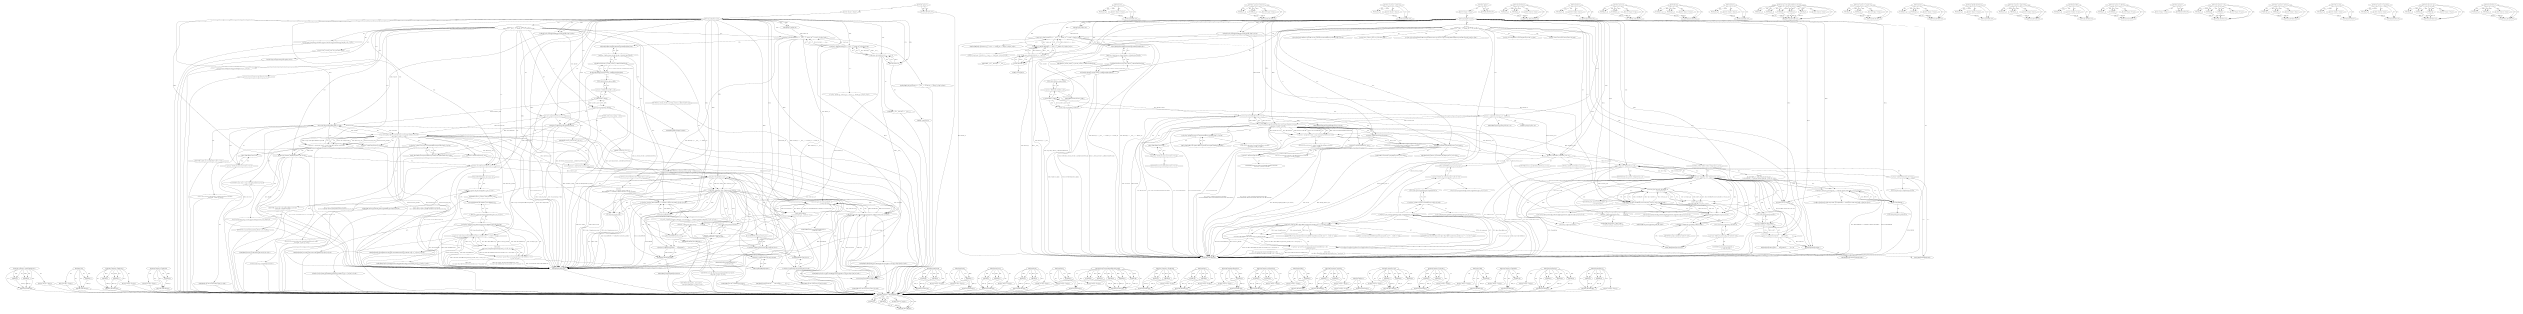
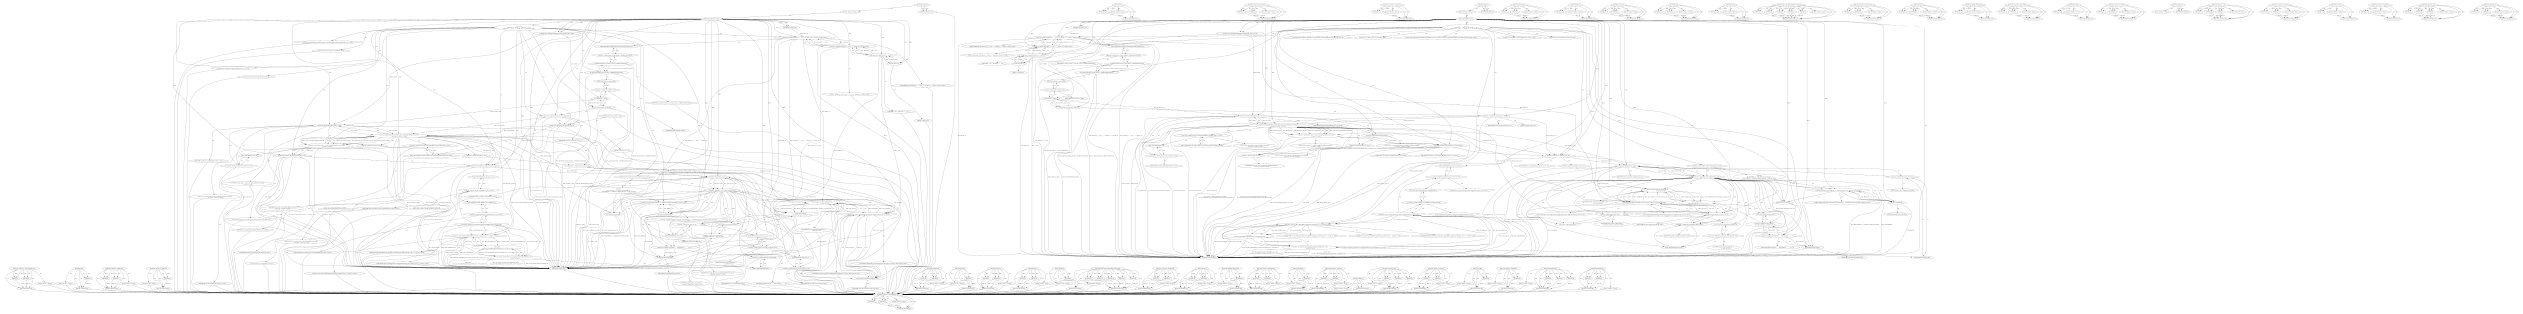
(279, 60) -> none
